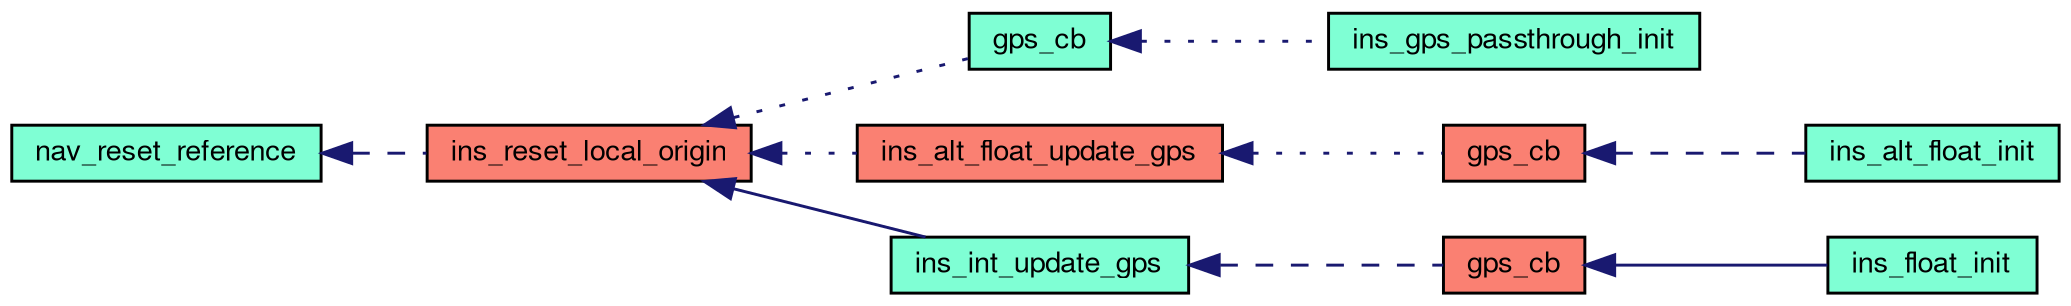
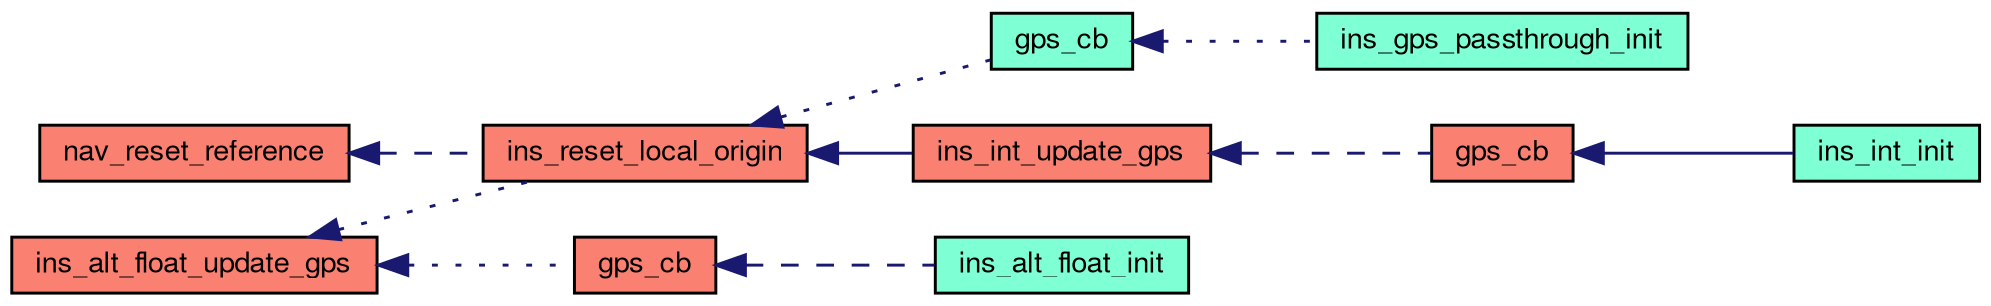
(166, 153) -> (194, 153)
(819, 153) -> (435, 205)
(1040, 265) -> (1062, 153)
(1932, 265) -> (1887, 153)
